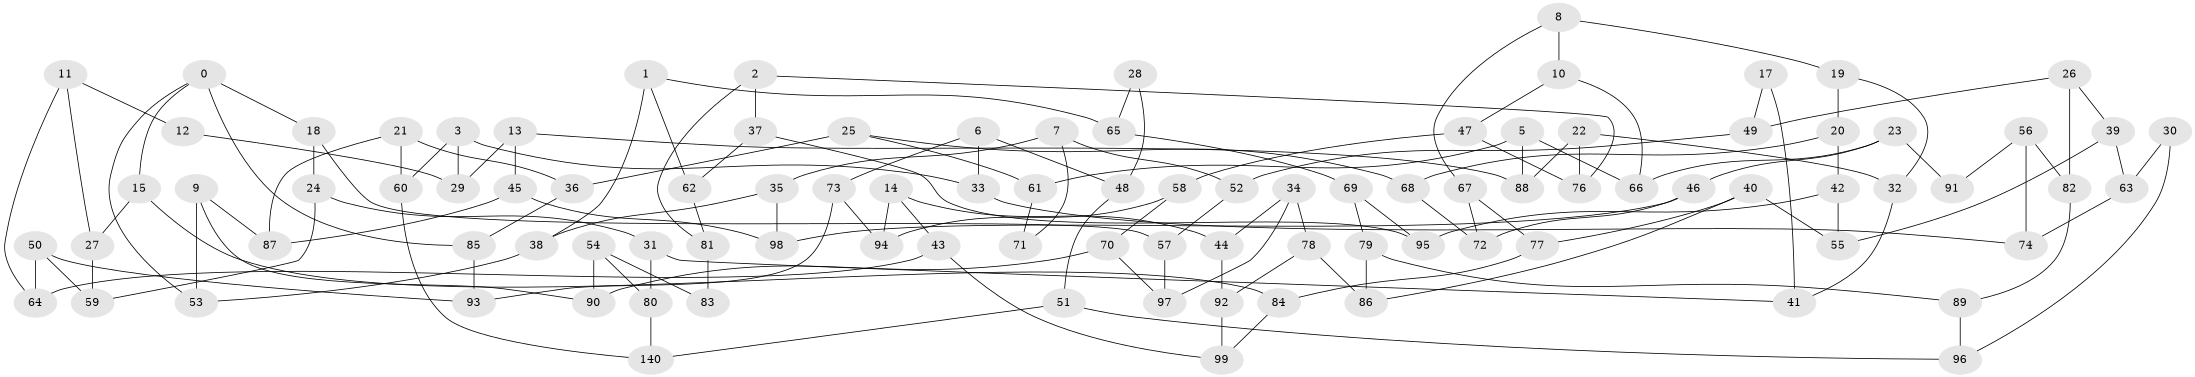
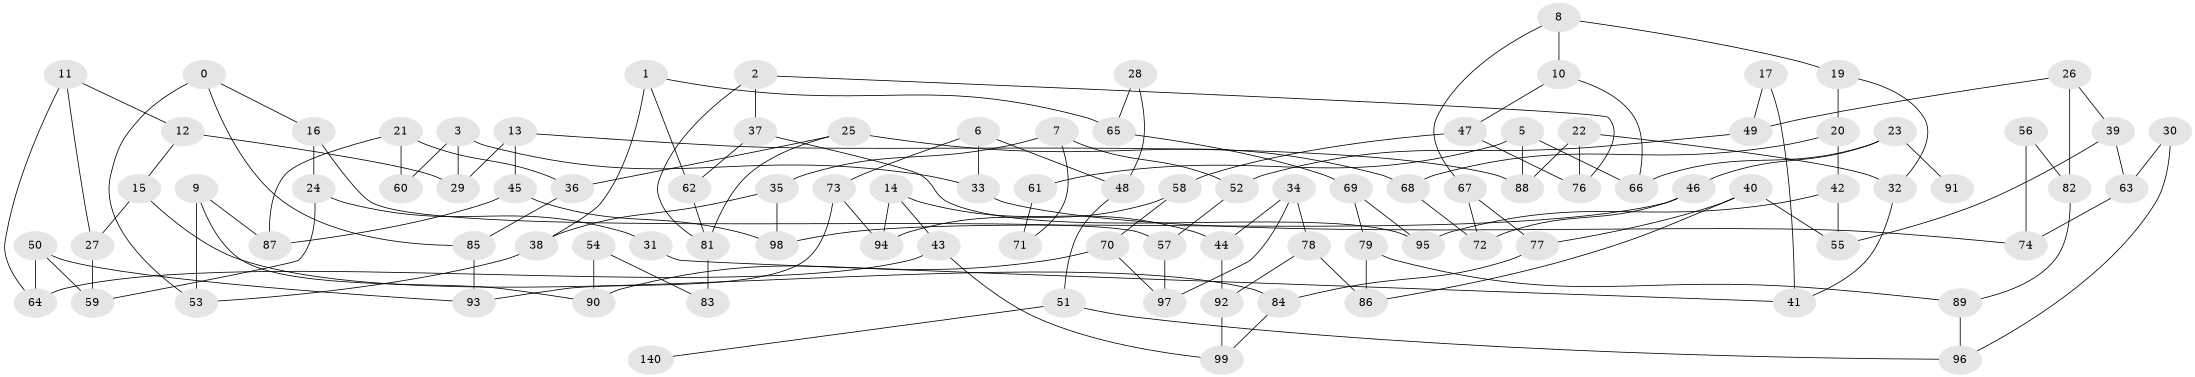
(152, 122) -> (161, 160)
(314, 132) -> (314, 132)
(960, 159) -> (751, 173)
(1989, 160) -> none
(651, 303) -> none
(474, 331) -> none
